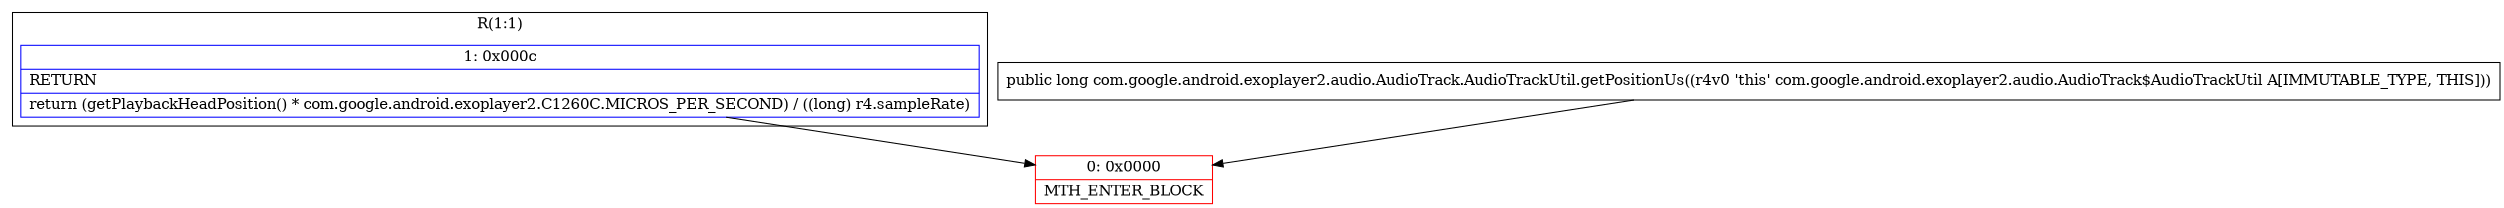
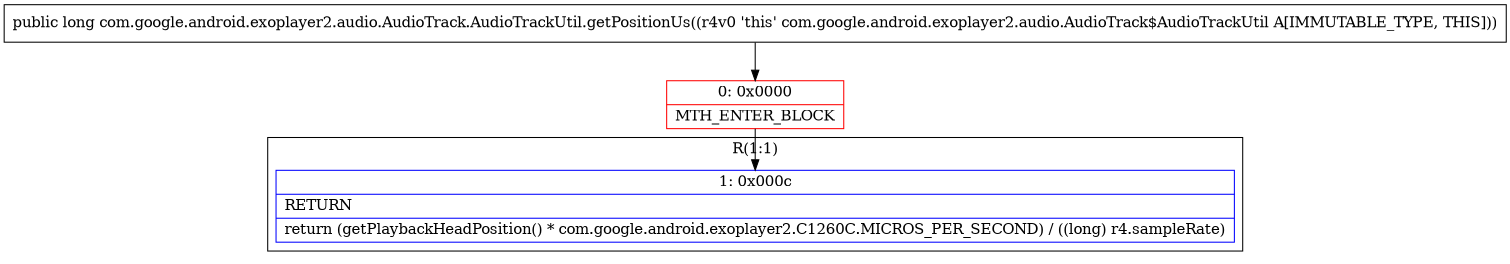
(875, 140) -> (755, 144)
